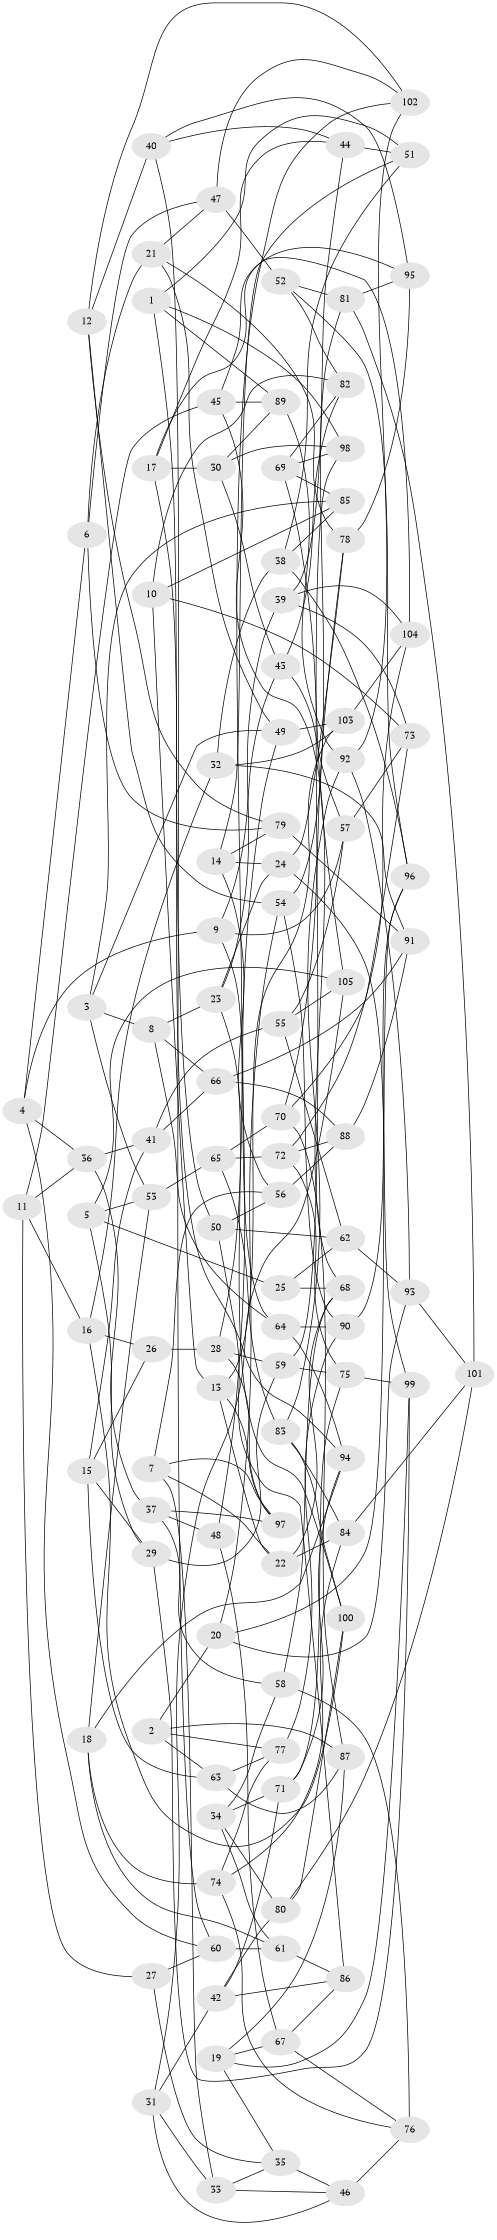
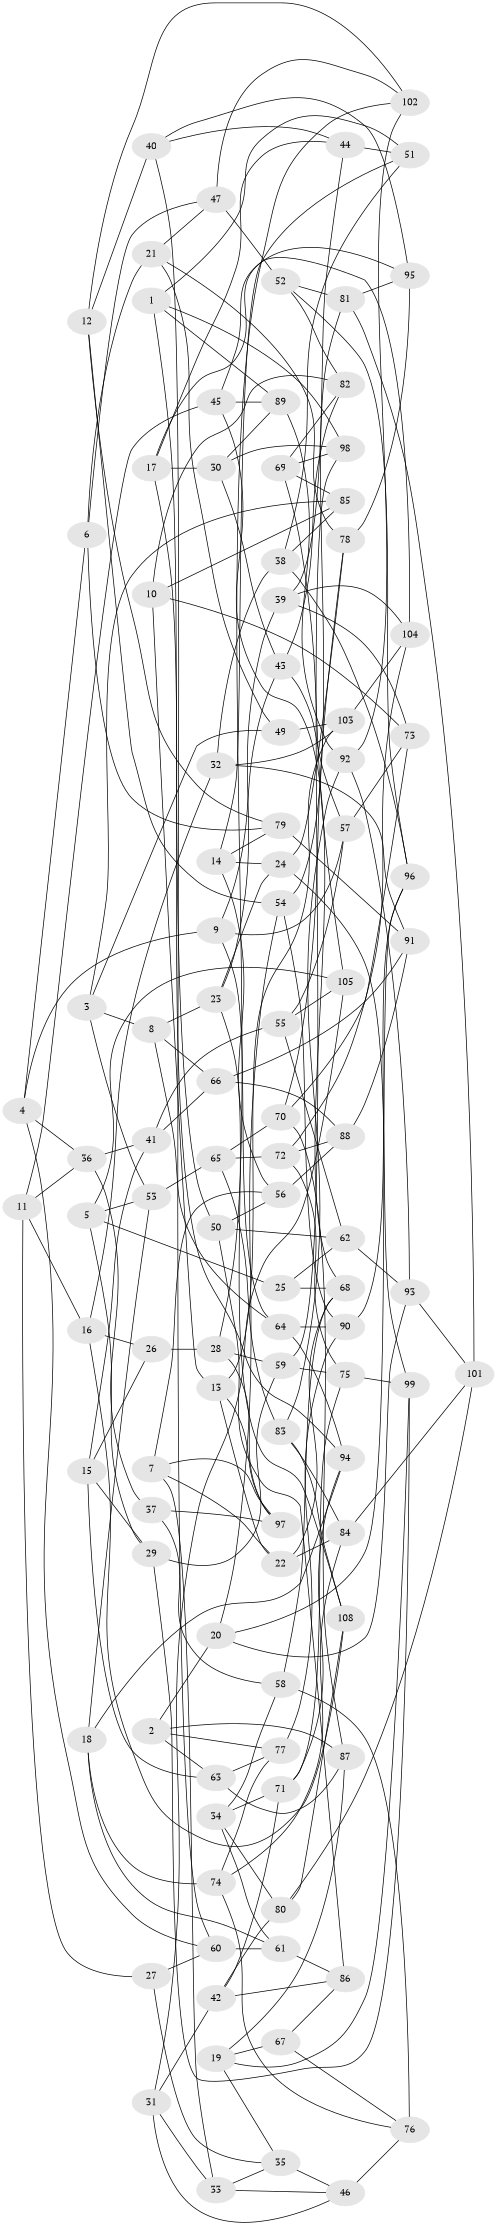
(216, 1536) -> none
(345, 1619) -> (345, 1619)
